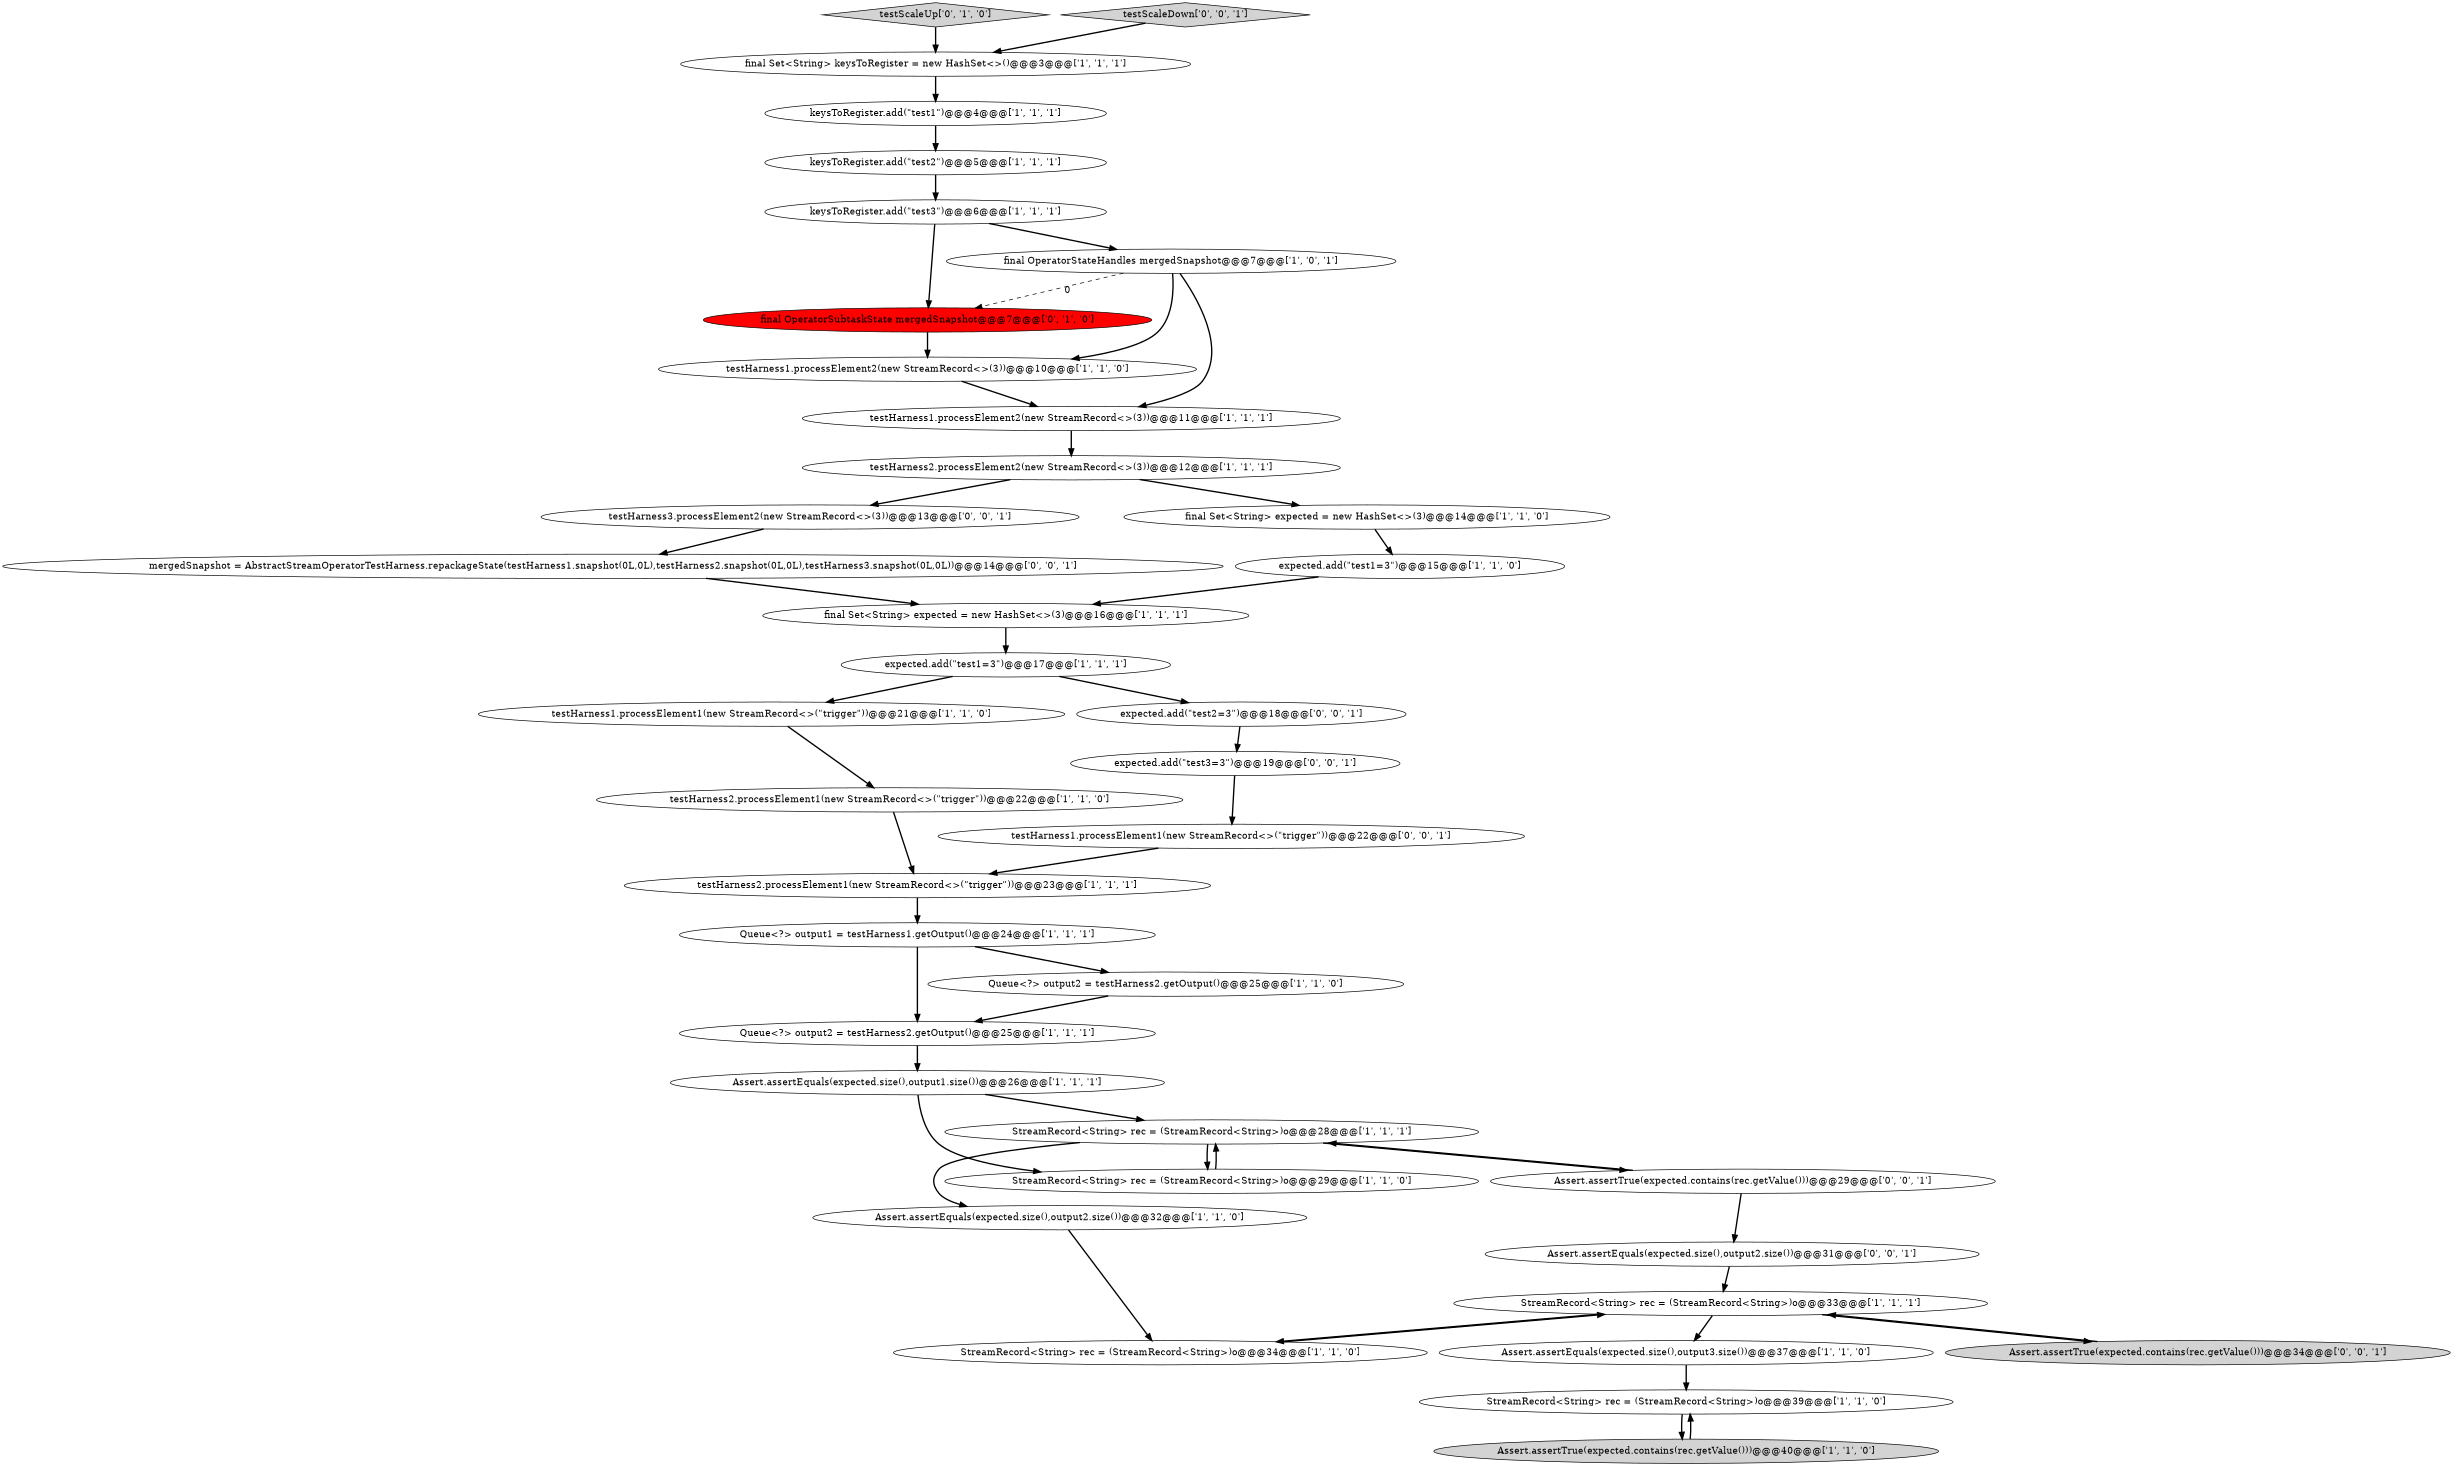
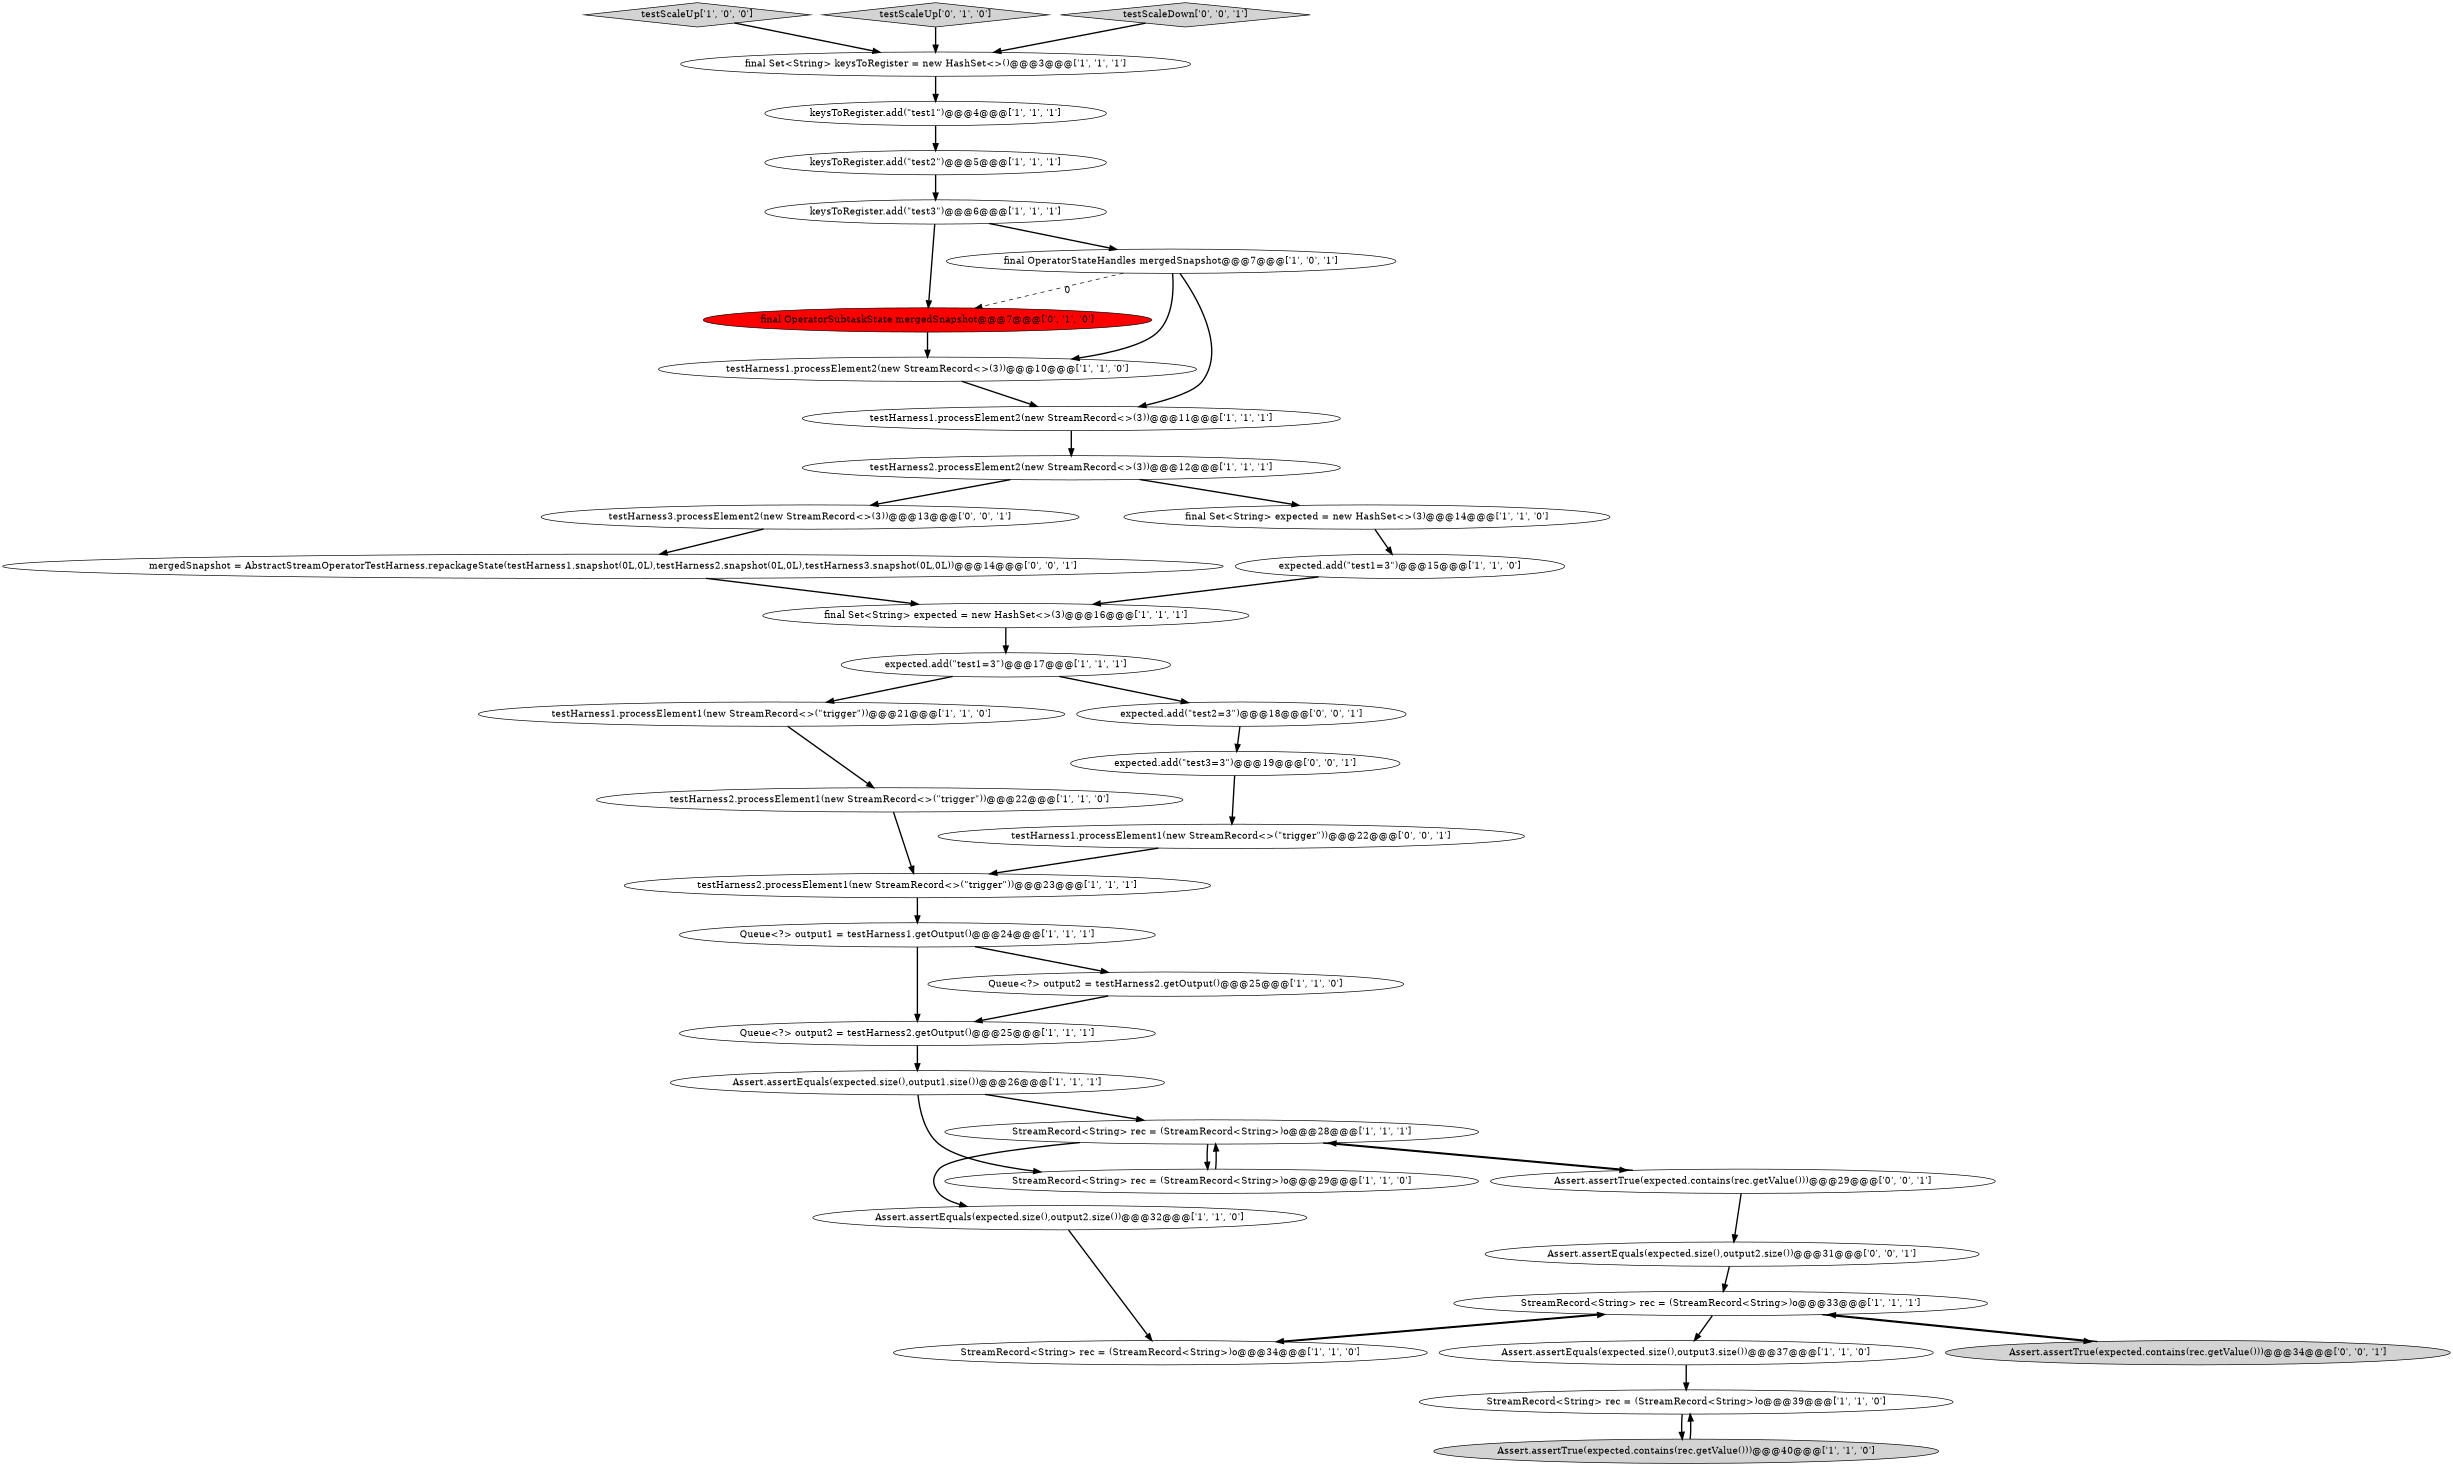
none -> (697, 15)
